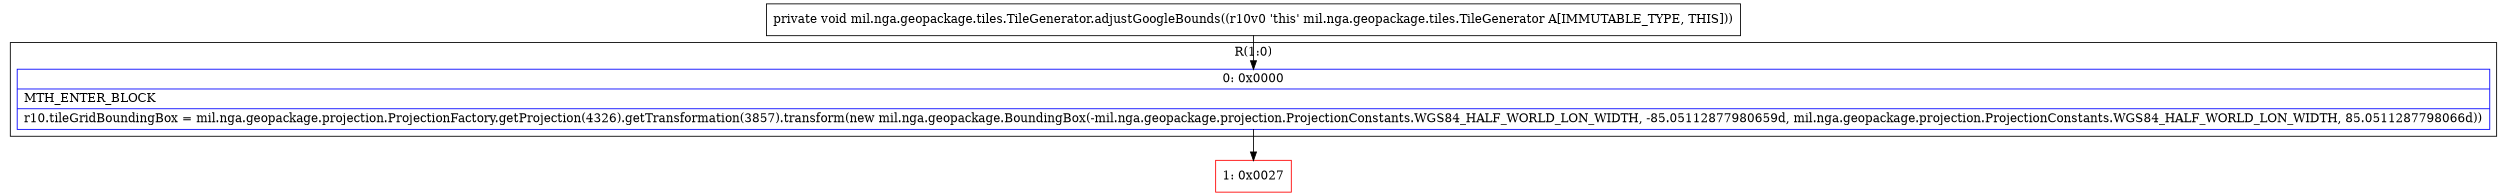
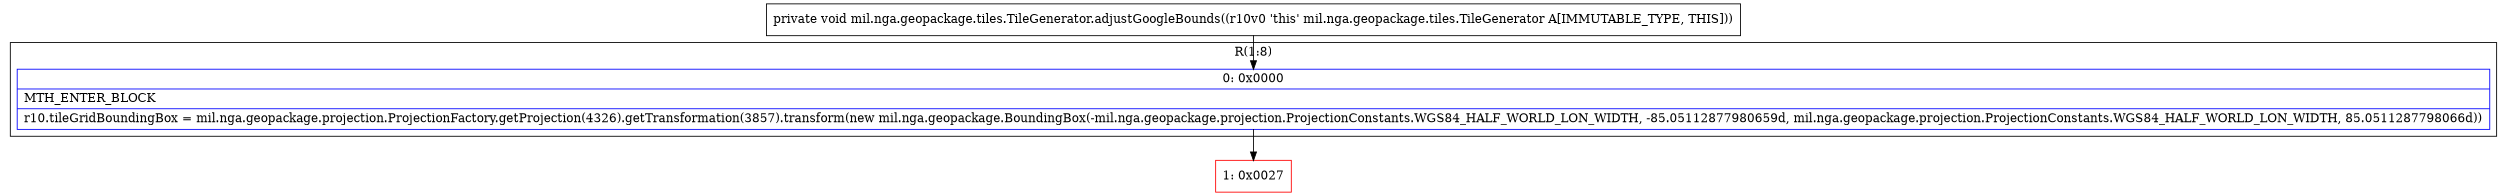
(1253, 52) -> (1253, 52)
